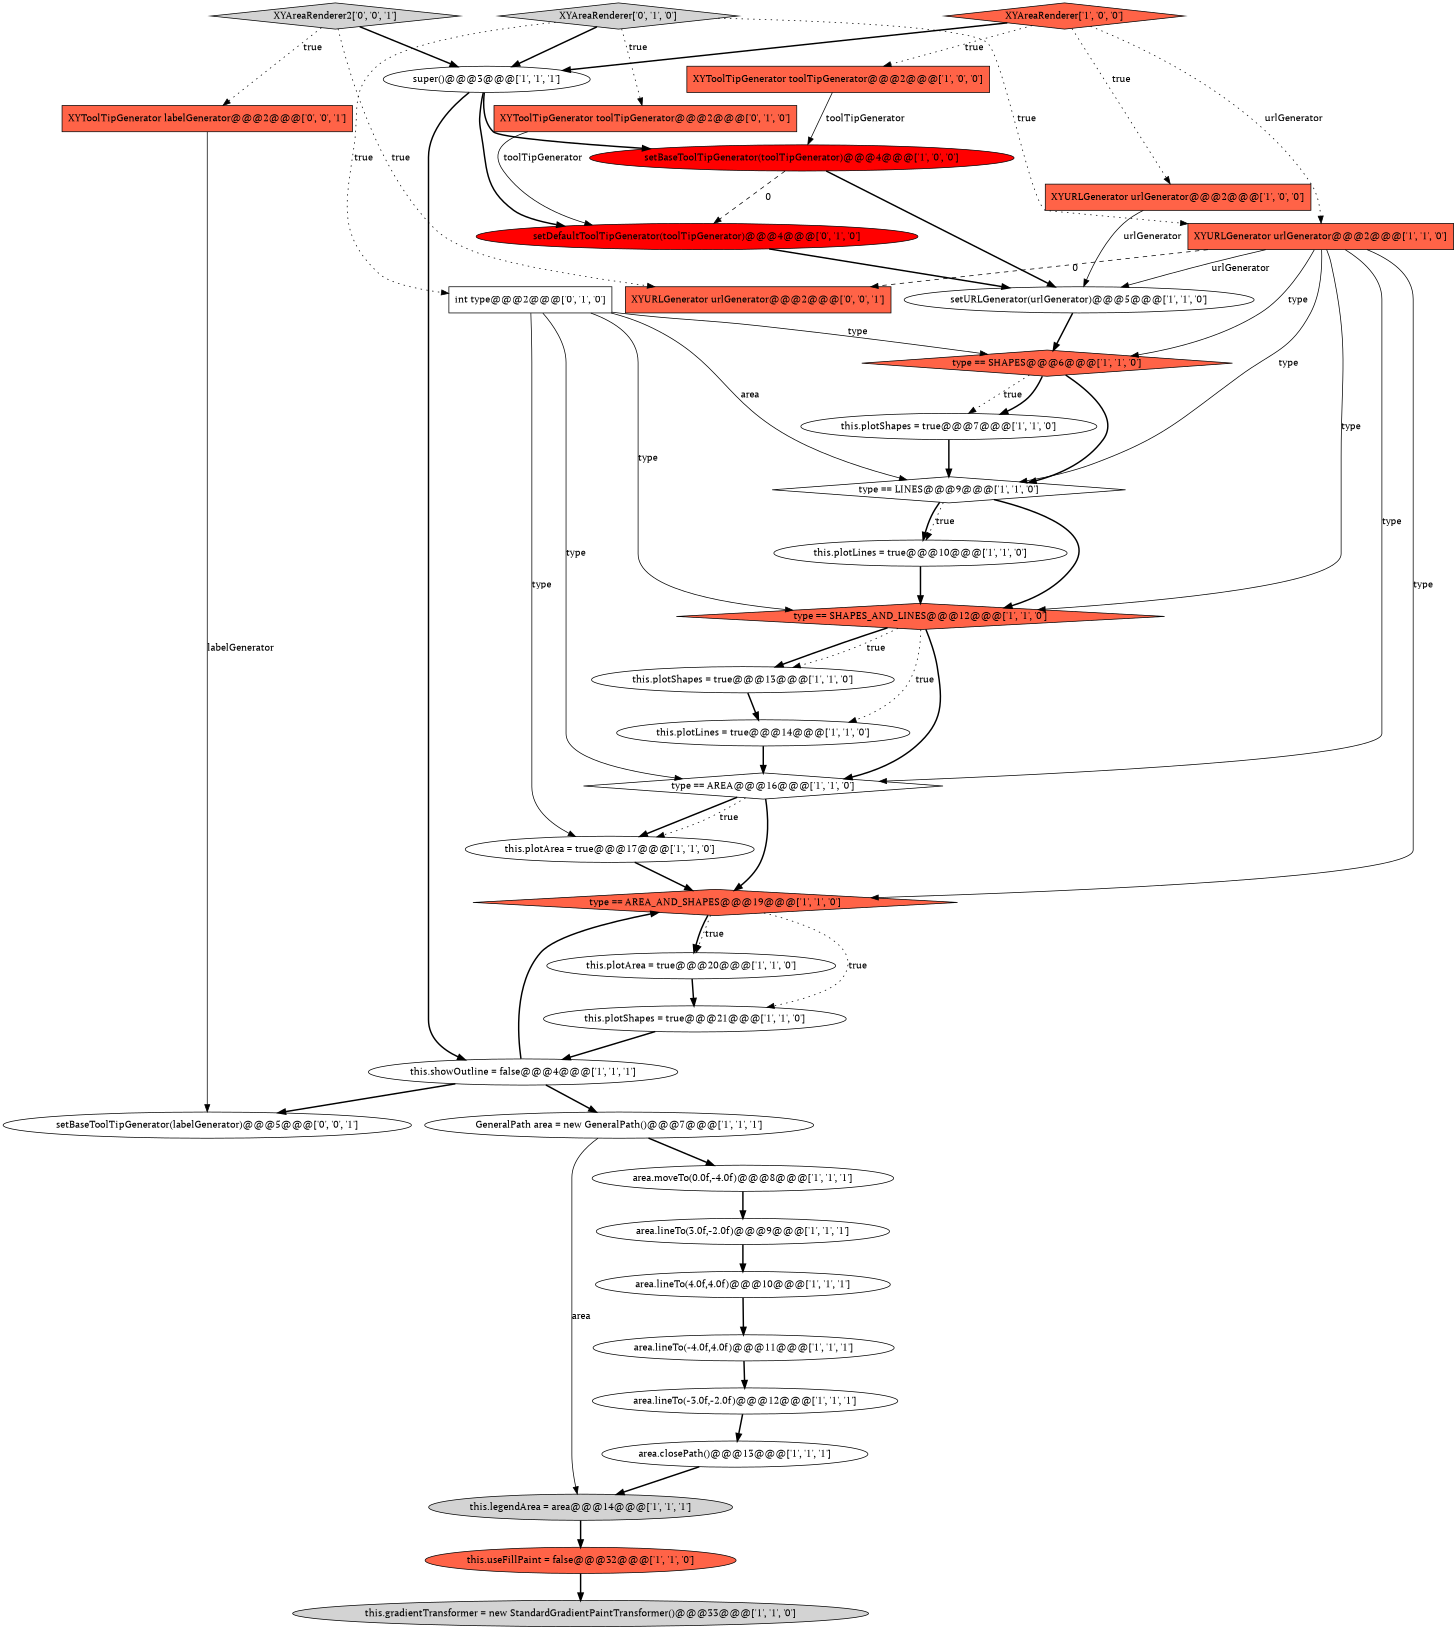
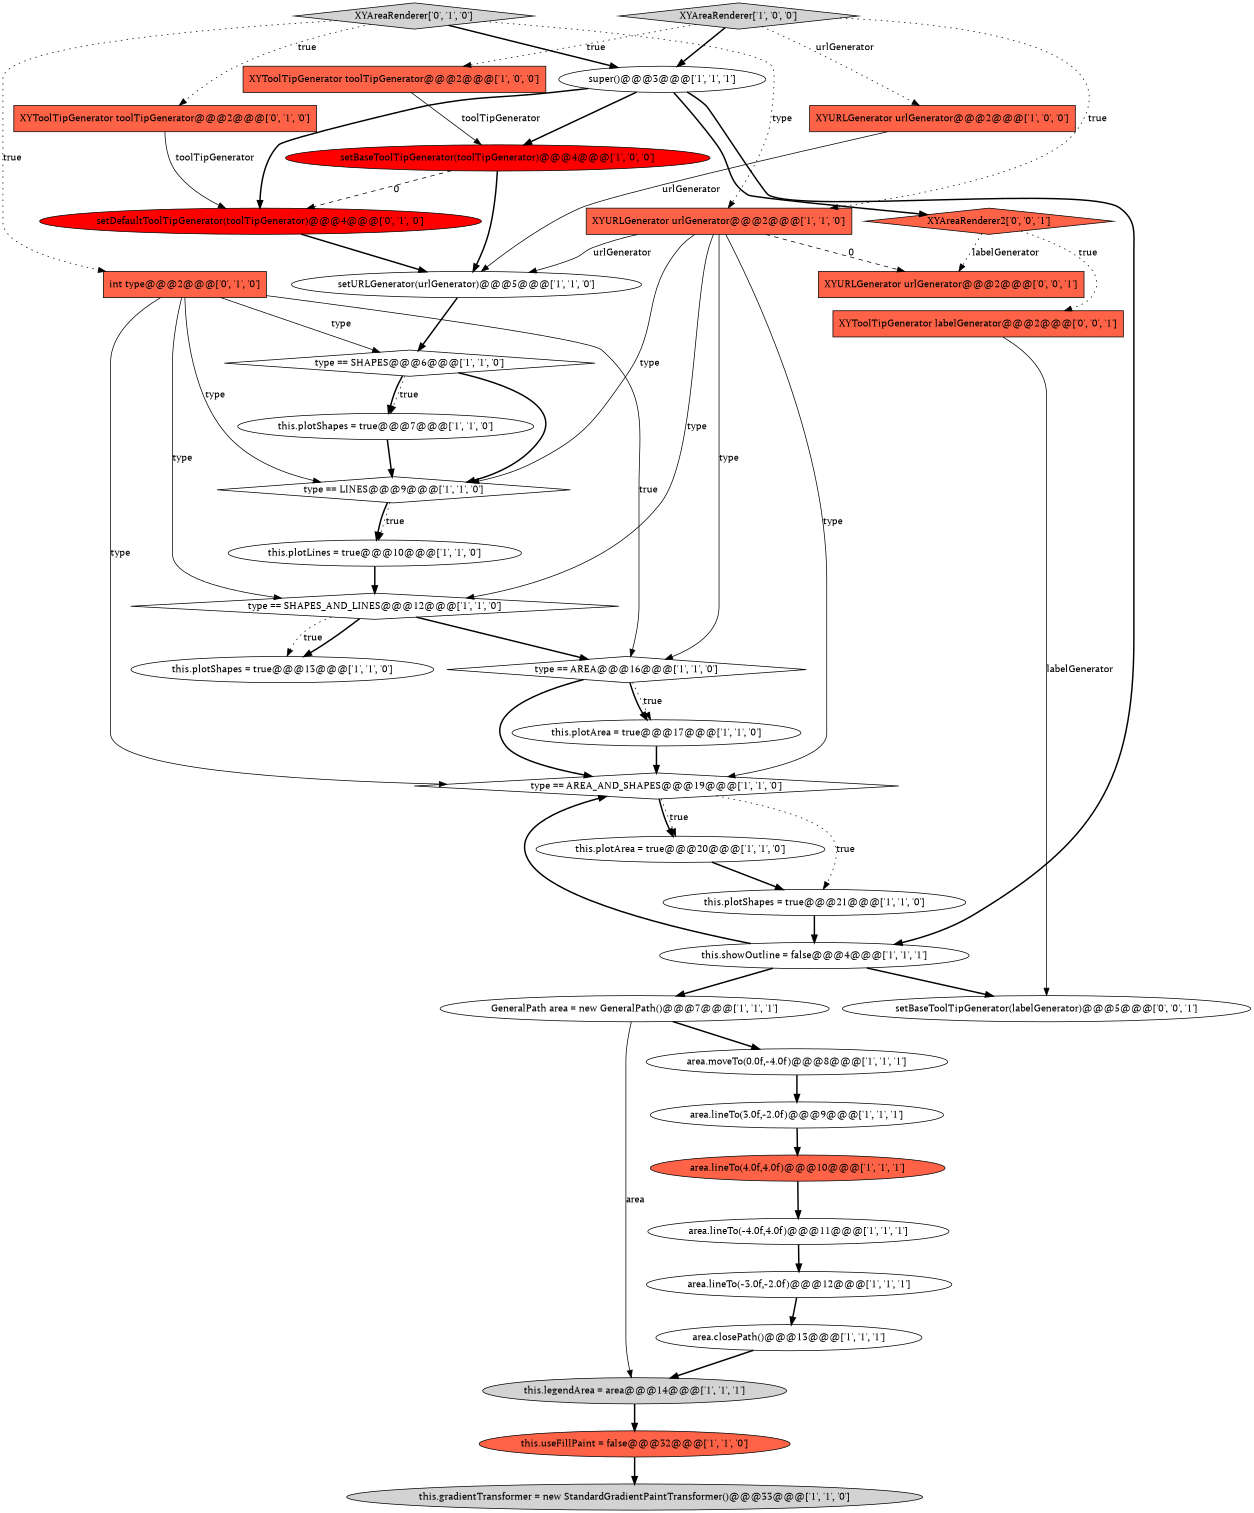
(335, 16) -> (989, 221)
(1065, 16) -> (739, 16)
(405, 45) -> (763, 197)
(1121, 79) -> (845, 48)
(1027, 119) -> (782, 119)
(1294, 119) -> (1097, 119)
(401, 158) -> (1006, 253)
(530, 300) -> (185, 285)
(1240, 324) -> none
(1047, 363) -> (410, 363)
(750, 395) -> (215, 395)
(1078, 544) -> none
(576, 553) -> (648, 490)
(532, 581) -> (111, 675)
(920, 616) -> (375, 606)
(763, 733) -> none
(715, 902) -> (656, 786)
(743, 1285) -> (798, 1168)
